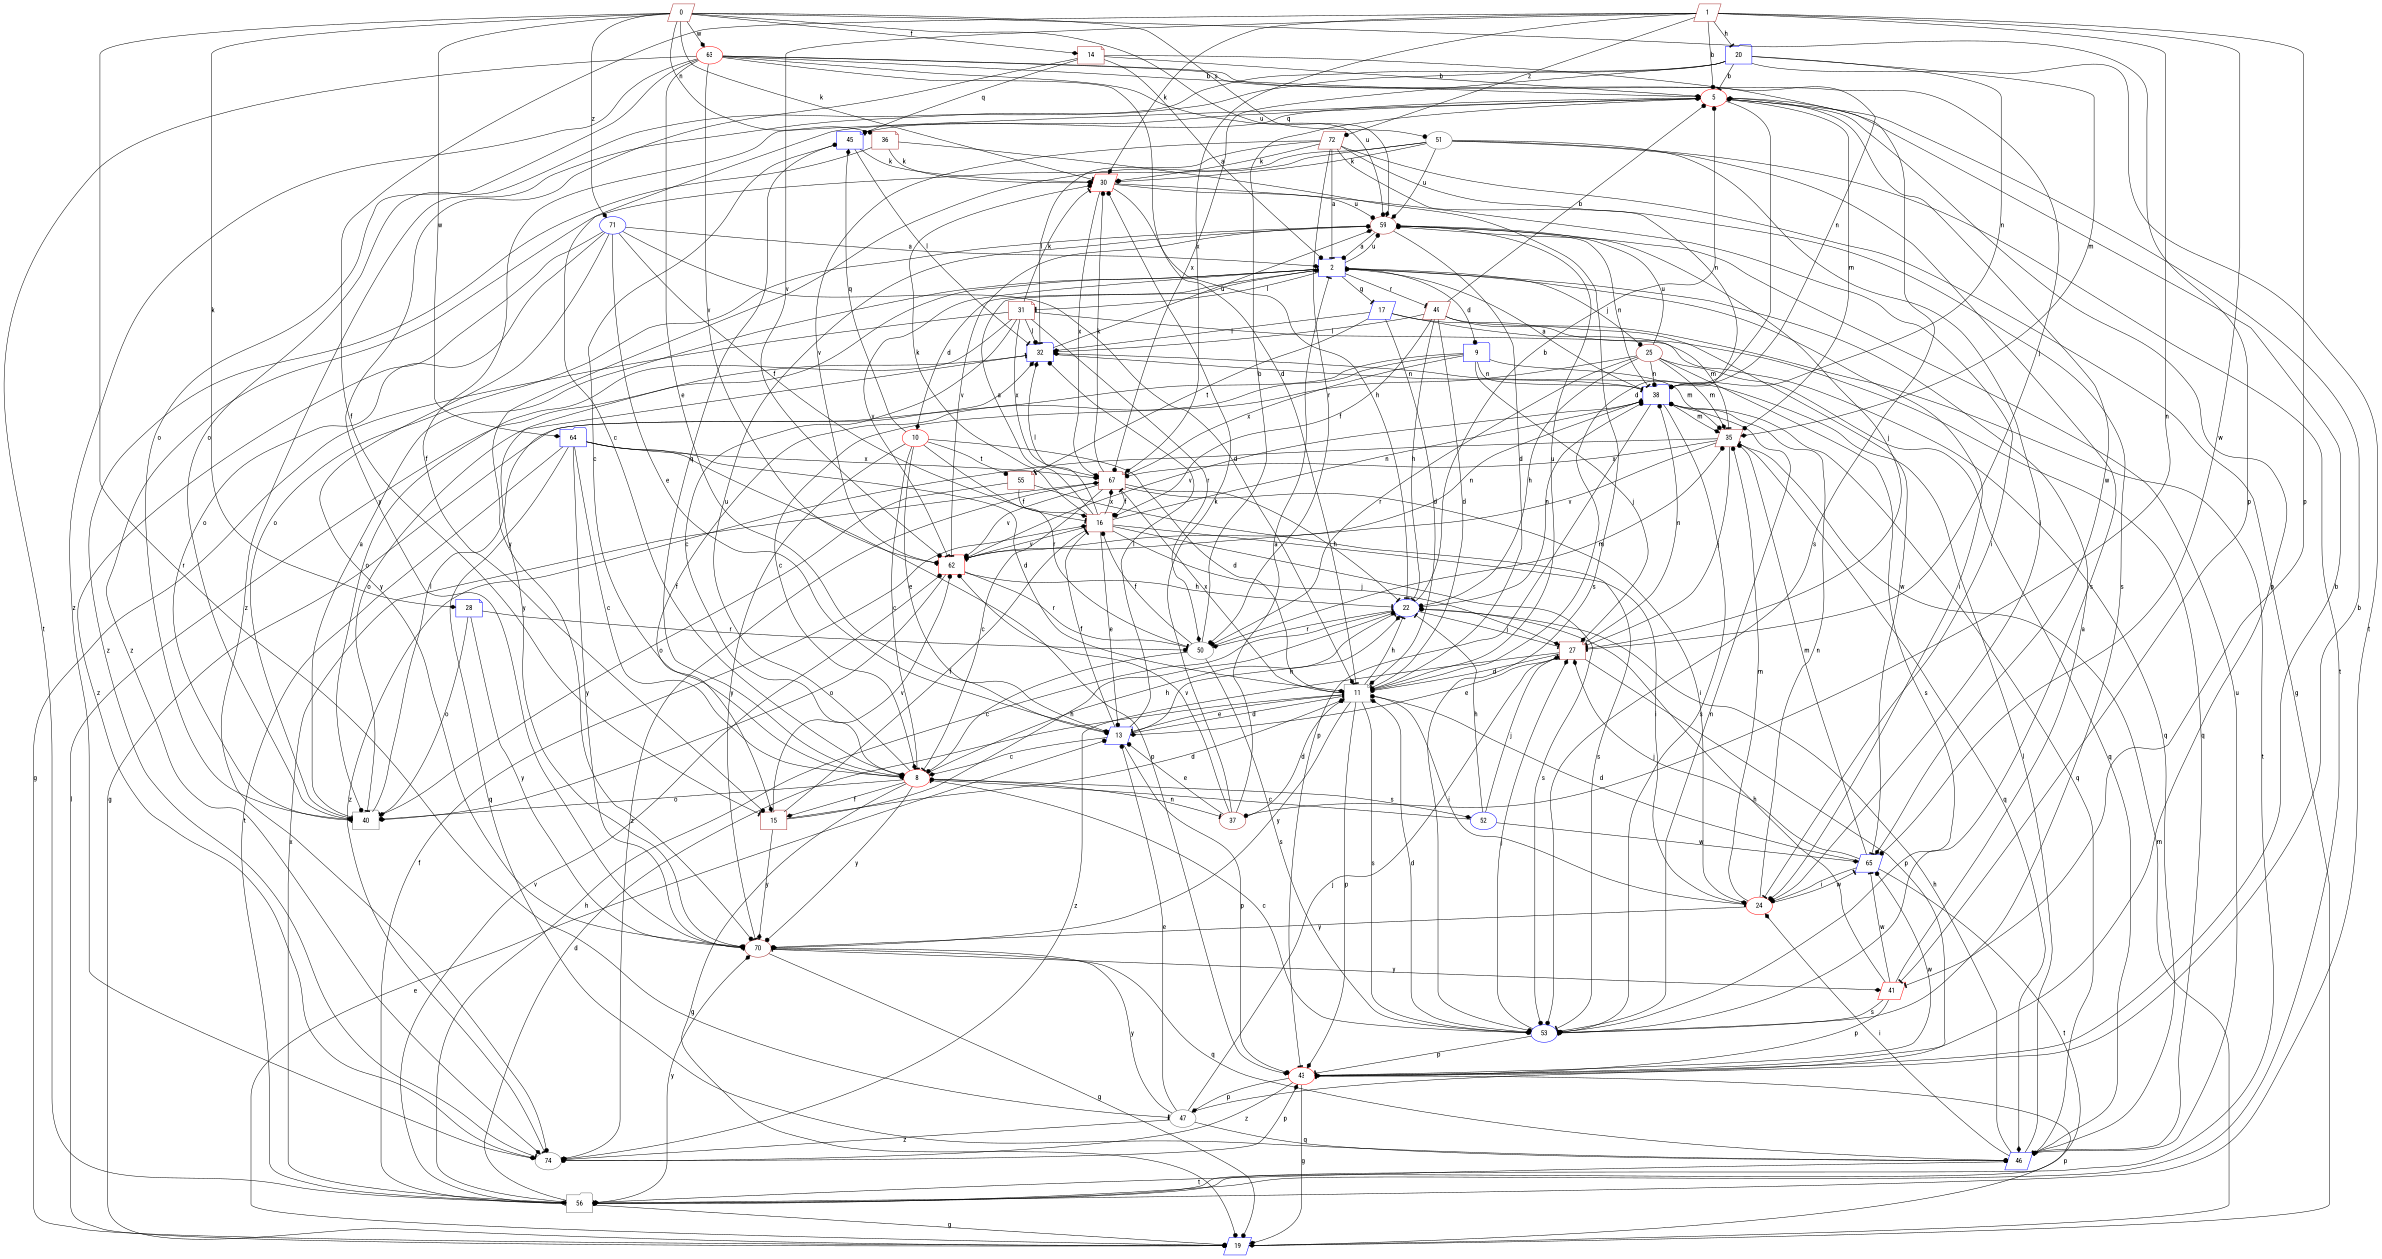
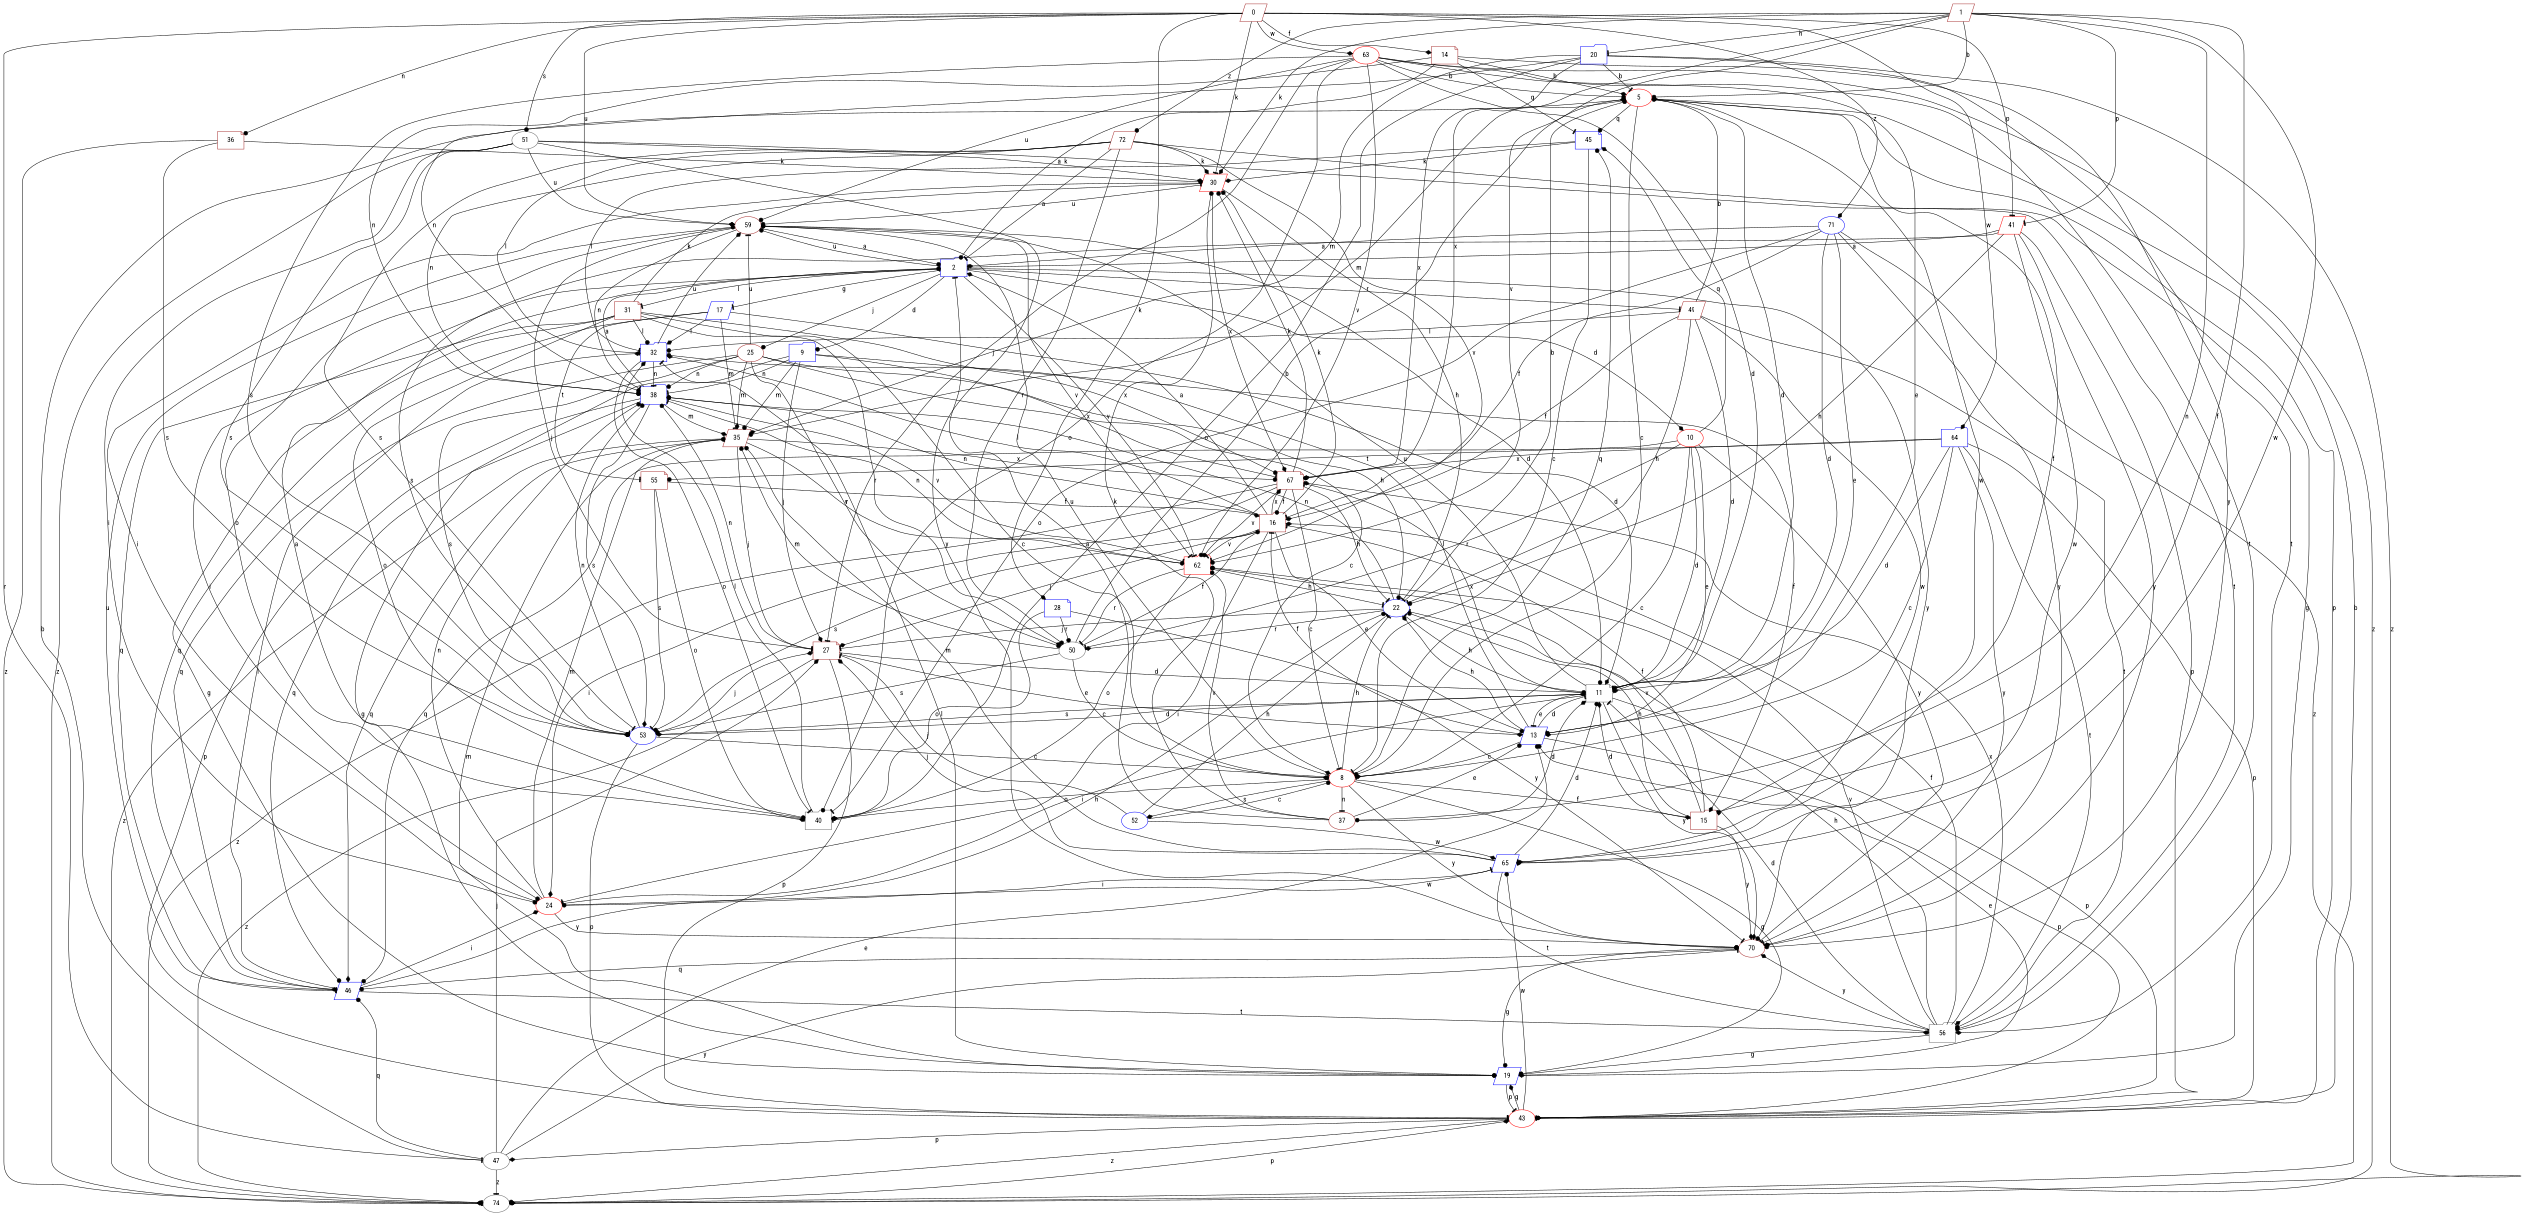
(1323, 970) -> (2136, 682)
